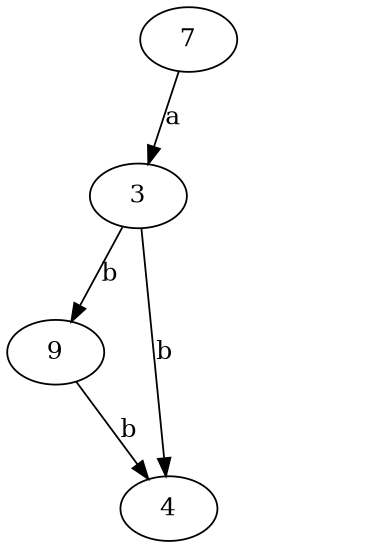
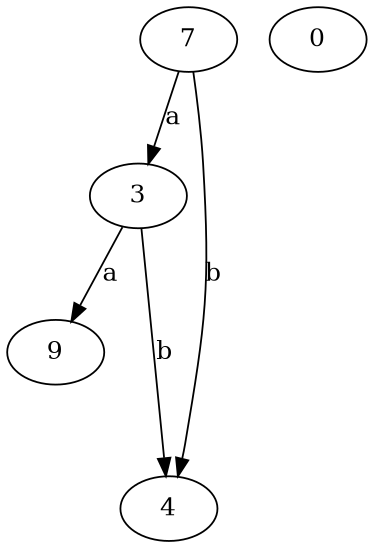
none -> (318, 40)
(111, 274) -> (111, 274)
(107, 423) -> (206, 266)
